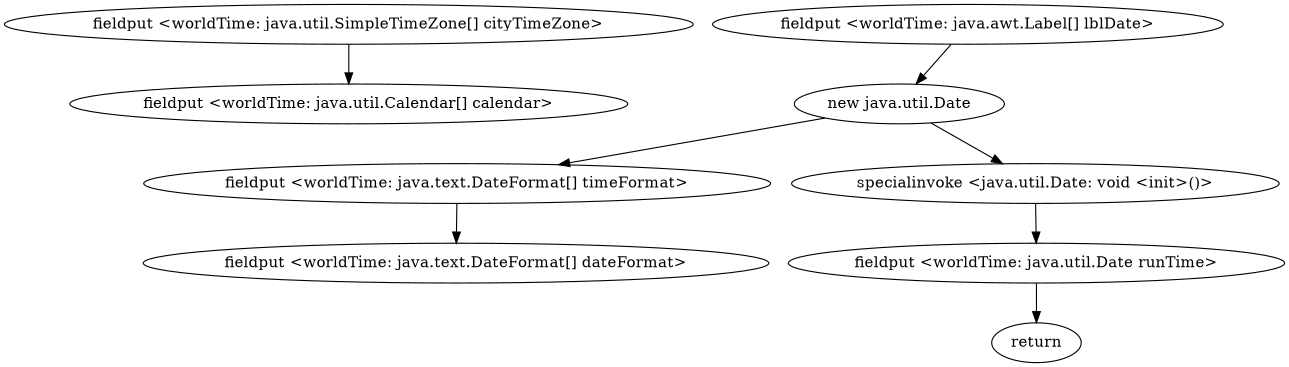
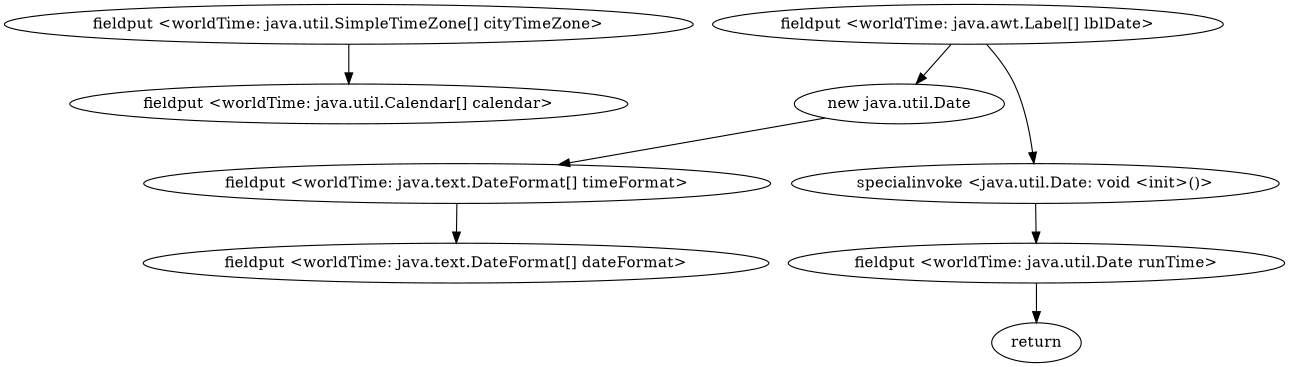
(962, 140) -> (1019, 95)
